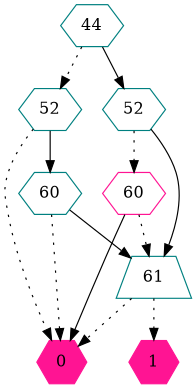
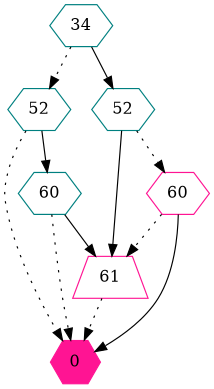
(92, 26) -> (81, 26)
(154, 277) -> (110, 277)
(154, 362) -> none
